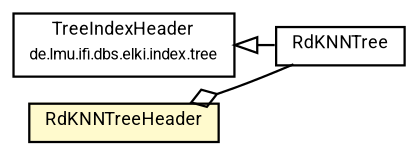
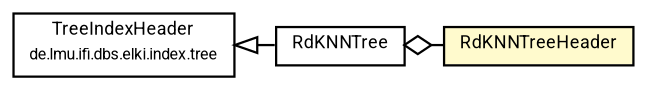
(256, 80) -> (438, 45)
